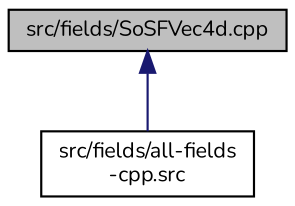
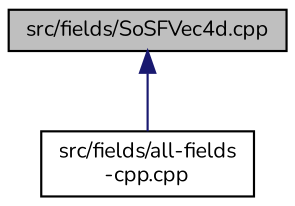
(148, 164) -> (148, 164)
